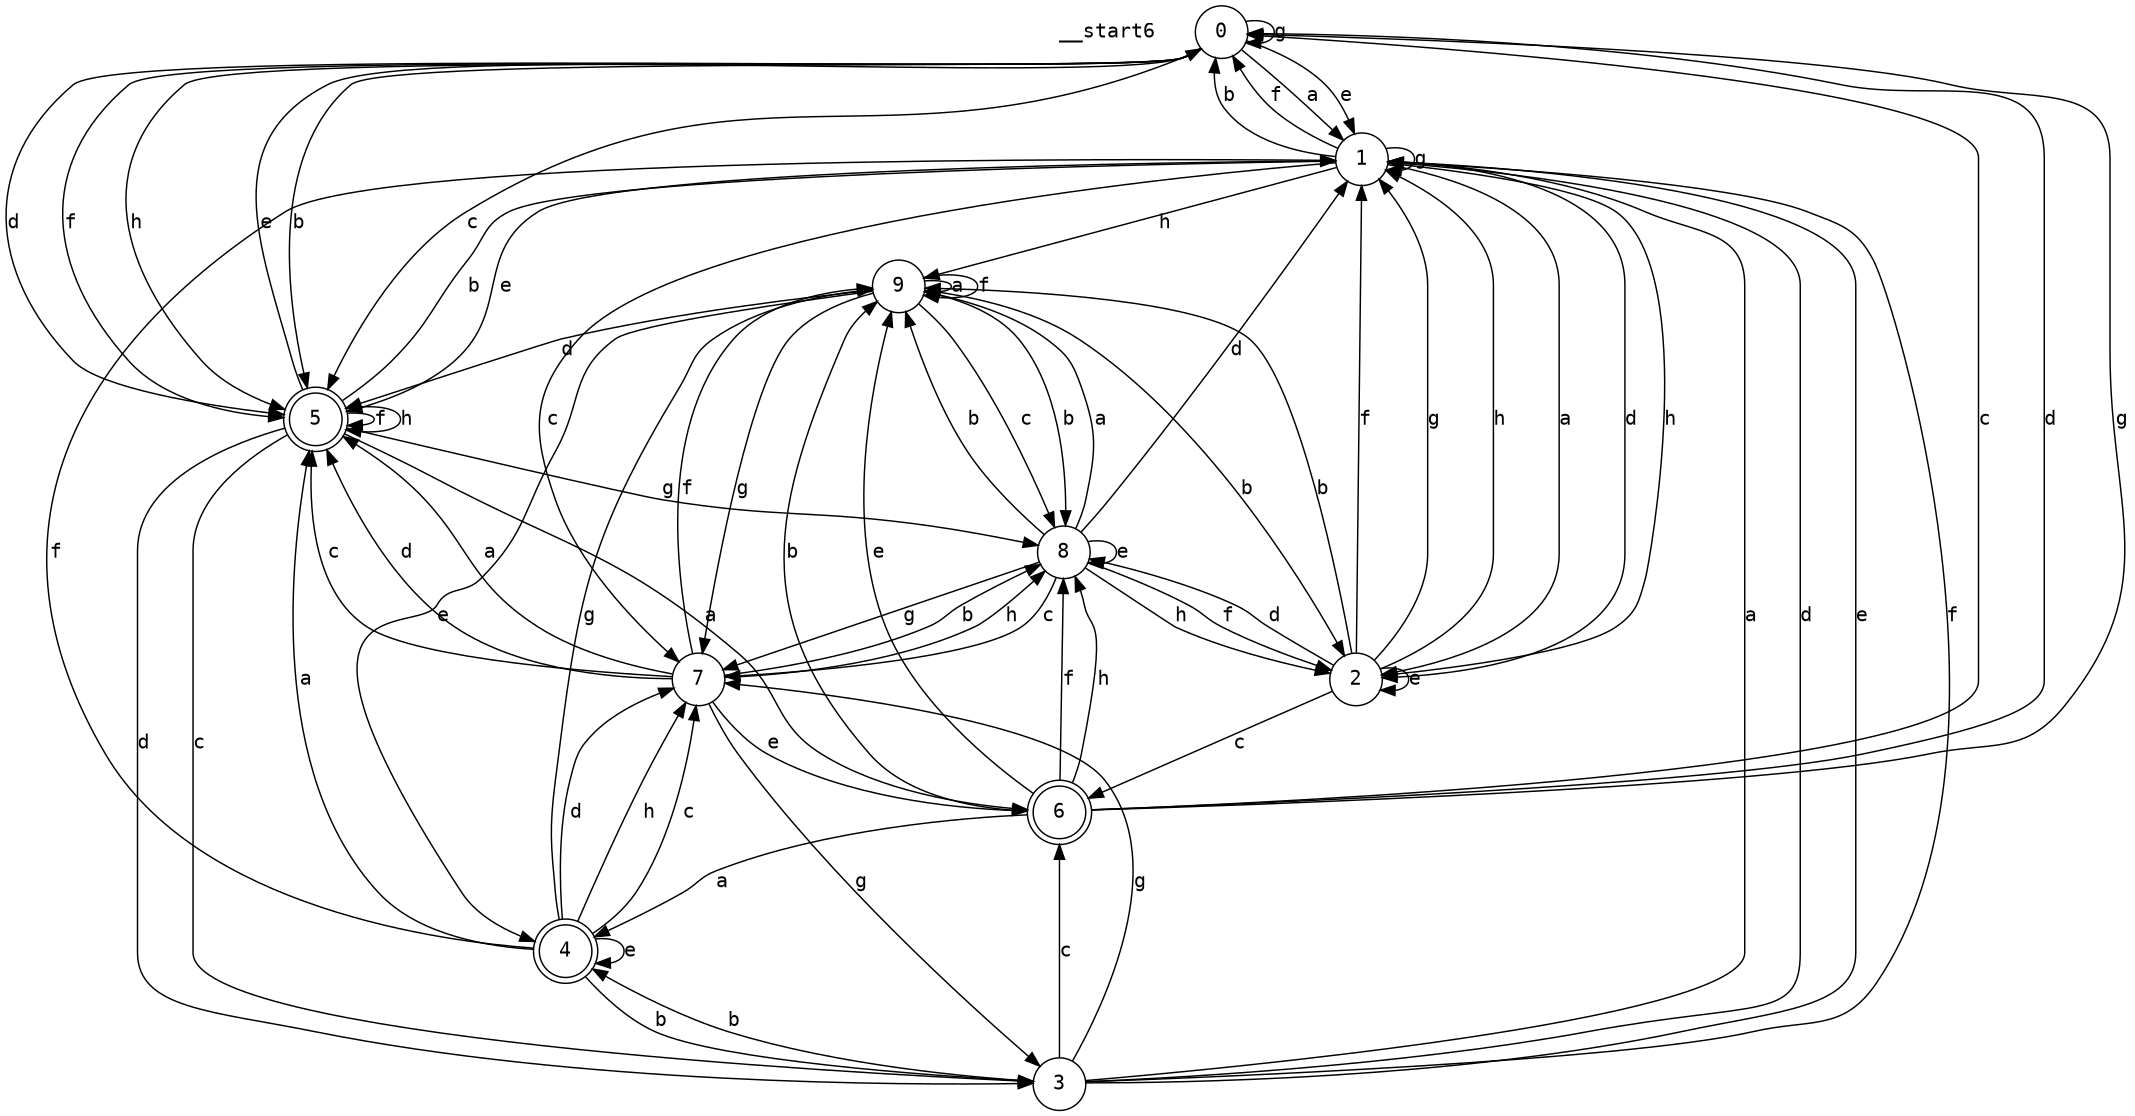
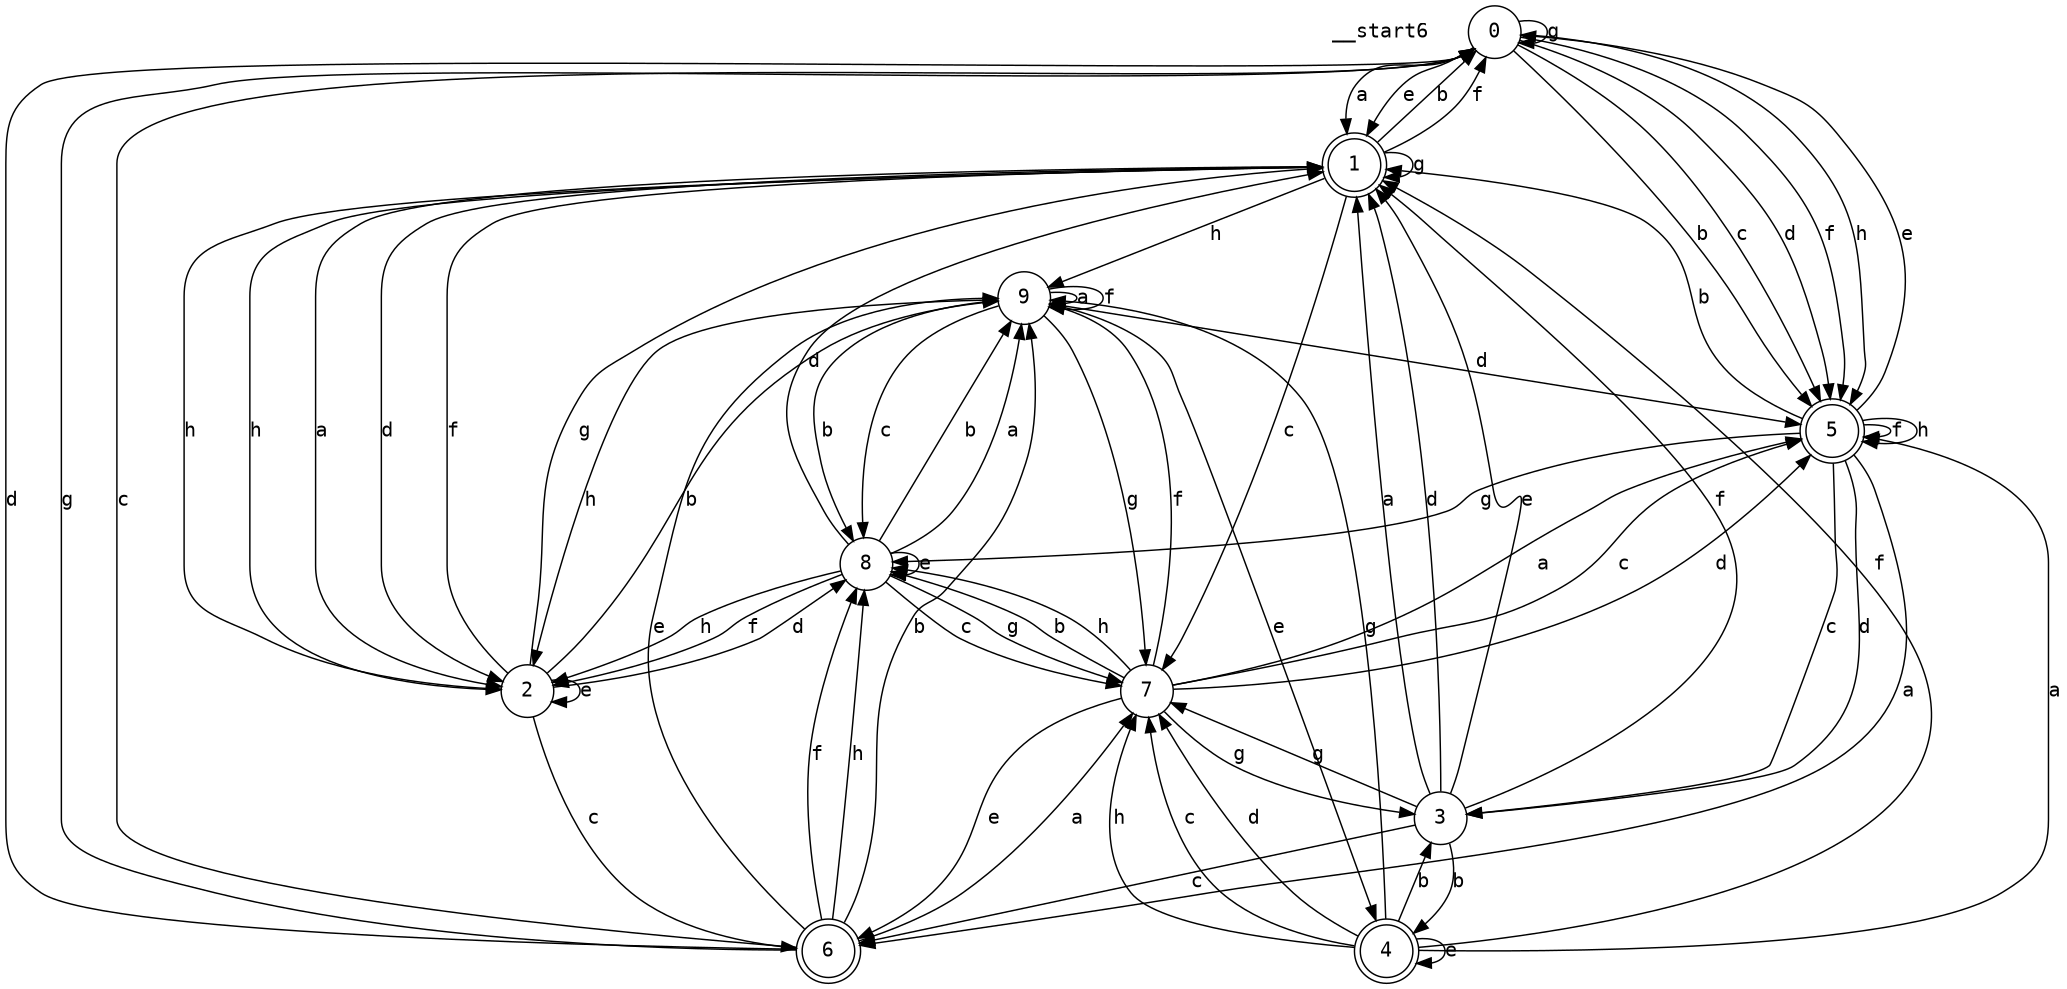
(1362, 159) -> (1354, 165)
(530, 218) -> none
(1247, 489) -> (591, 500)
(798, 846) -> (1009, 856)
